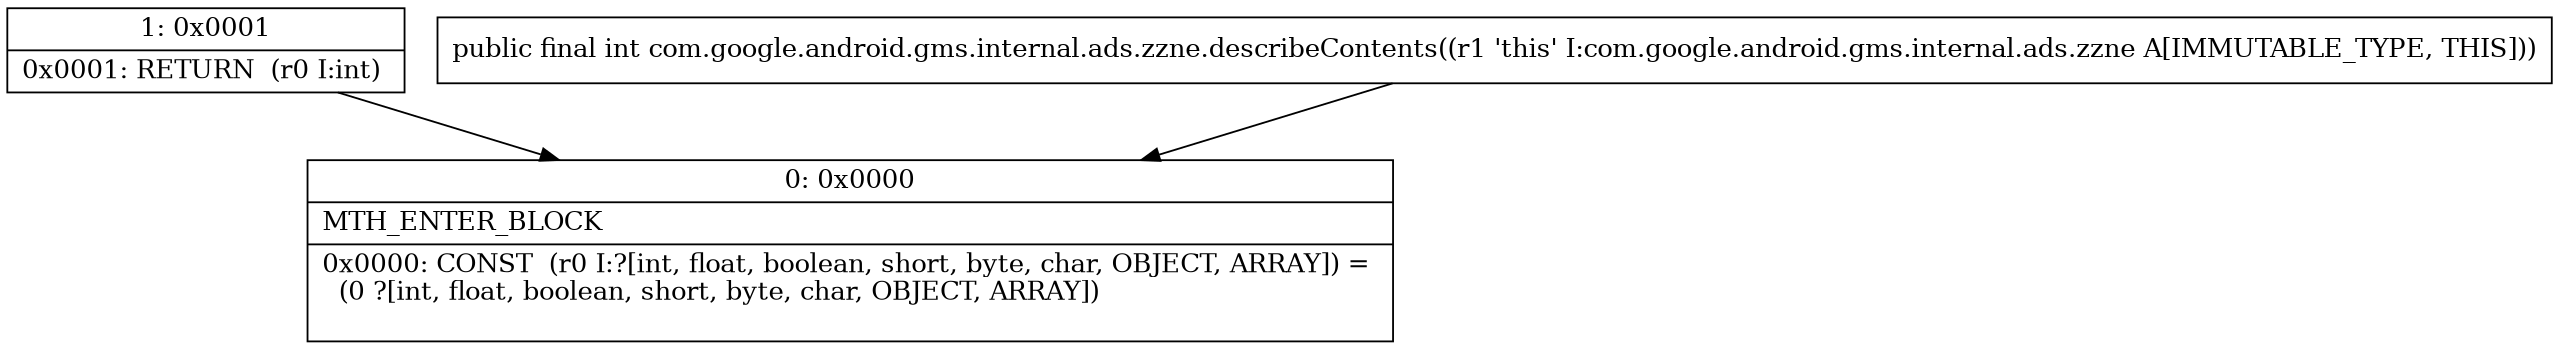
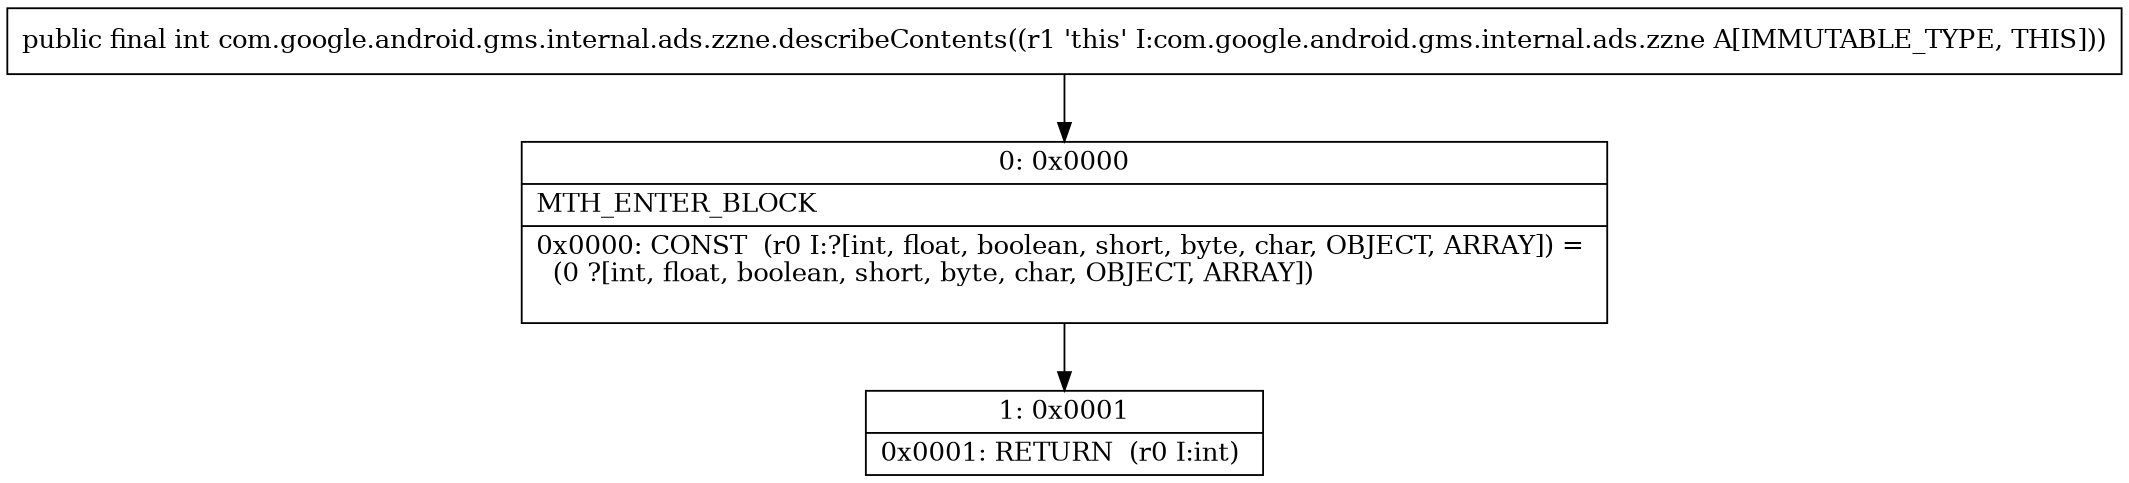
(439, 123) -> (1064, 348)
